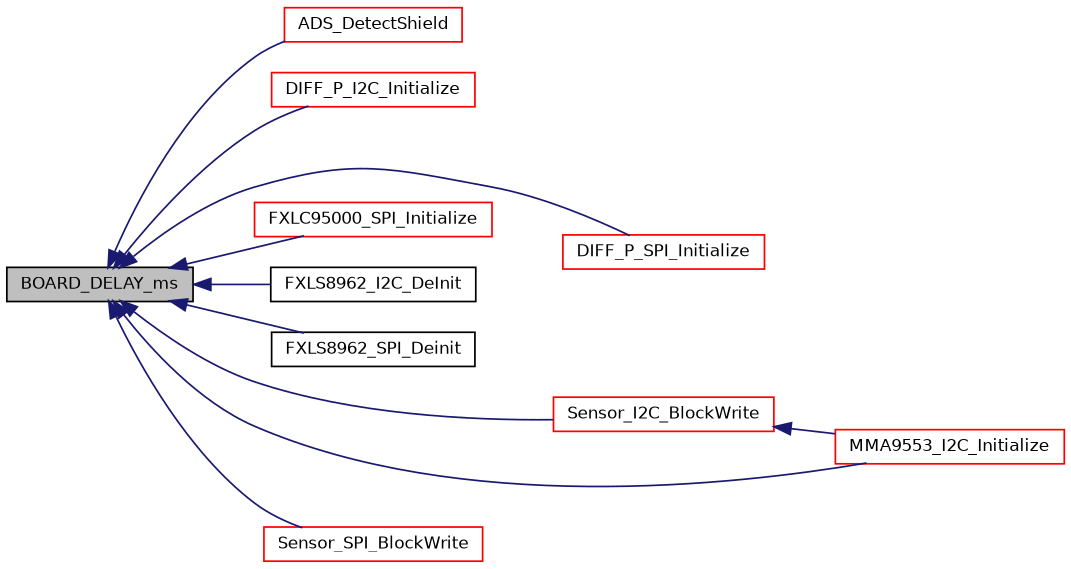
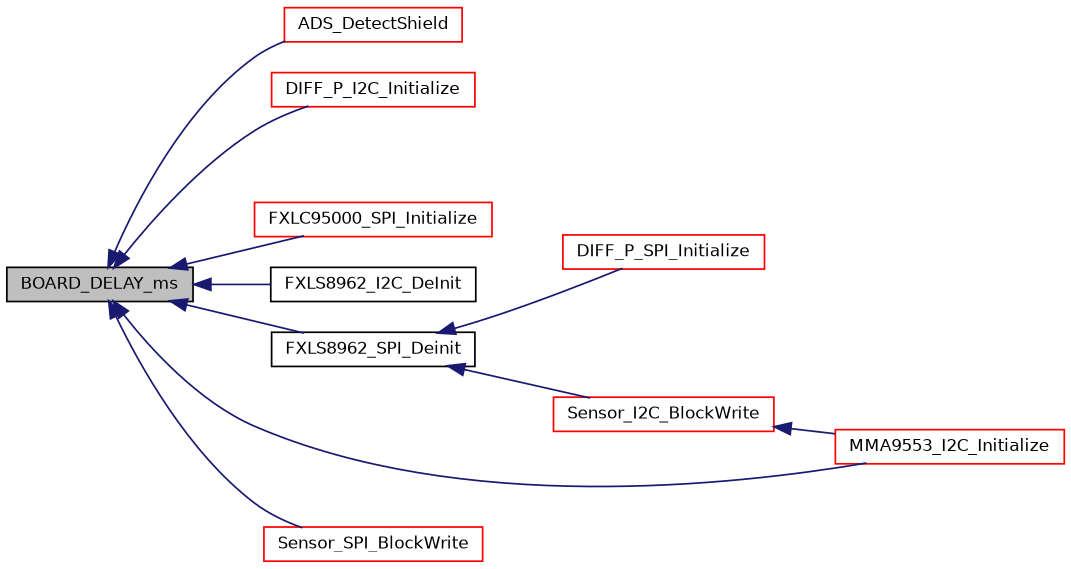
(376, 169) -> (539, 300)
(333, 402) -> (527, 384)
